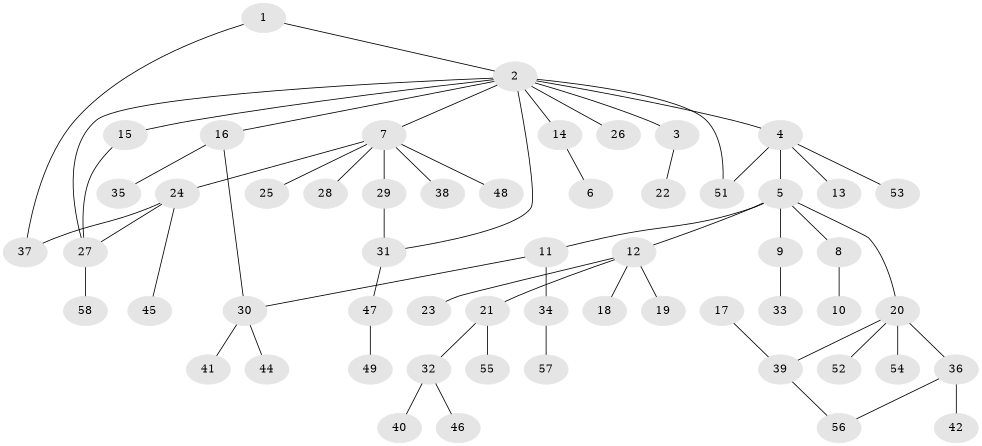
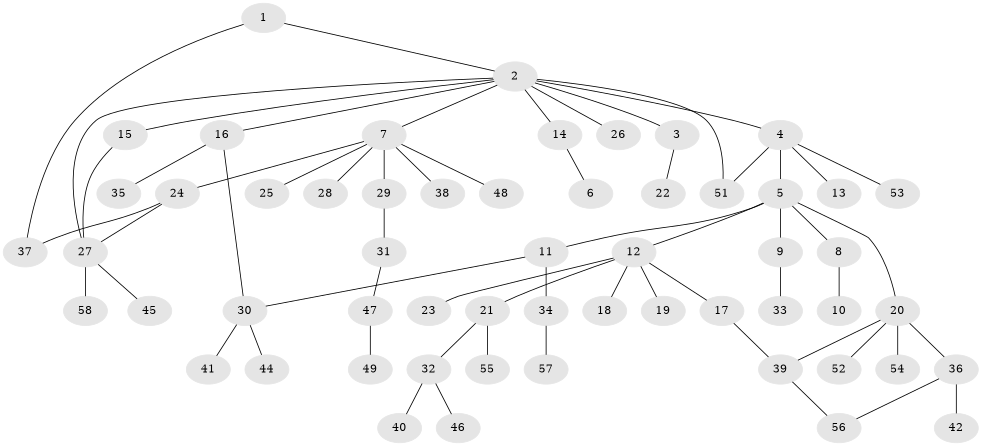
(525, 213) -> none
(164, 252) -> (118, 282)
none -> (678, 282)
